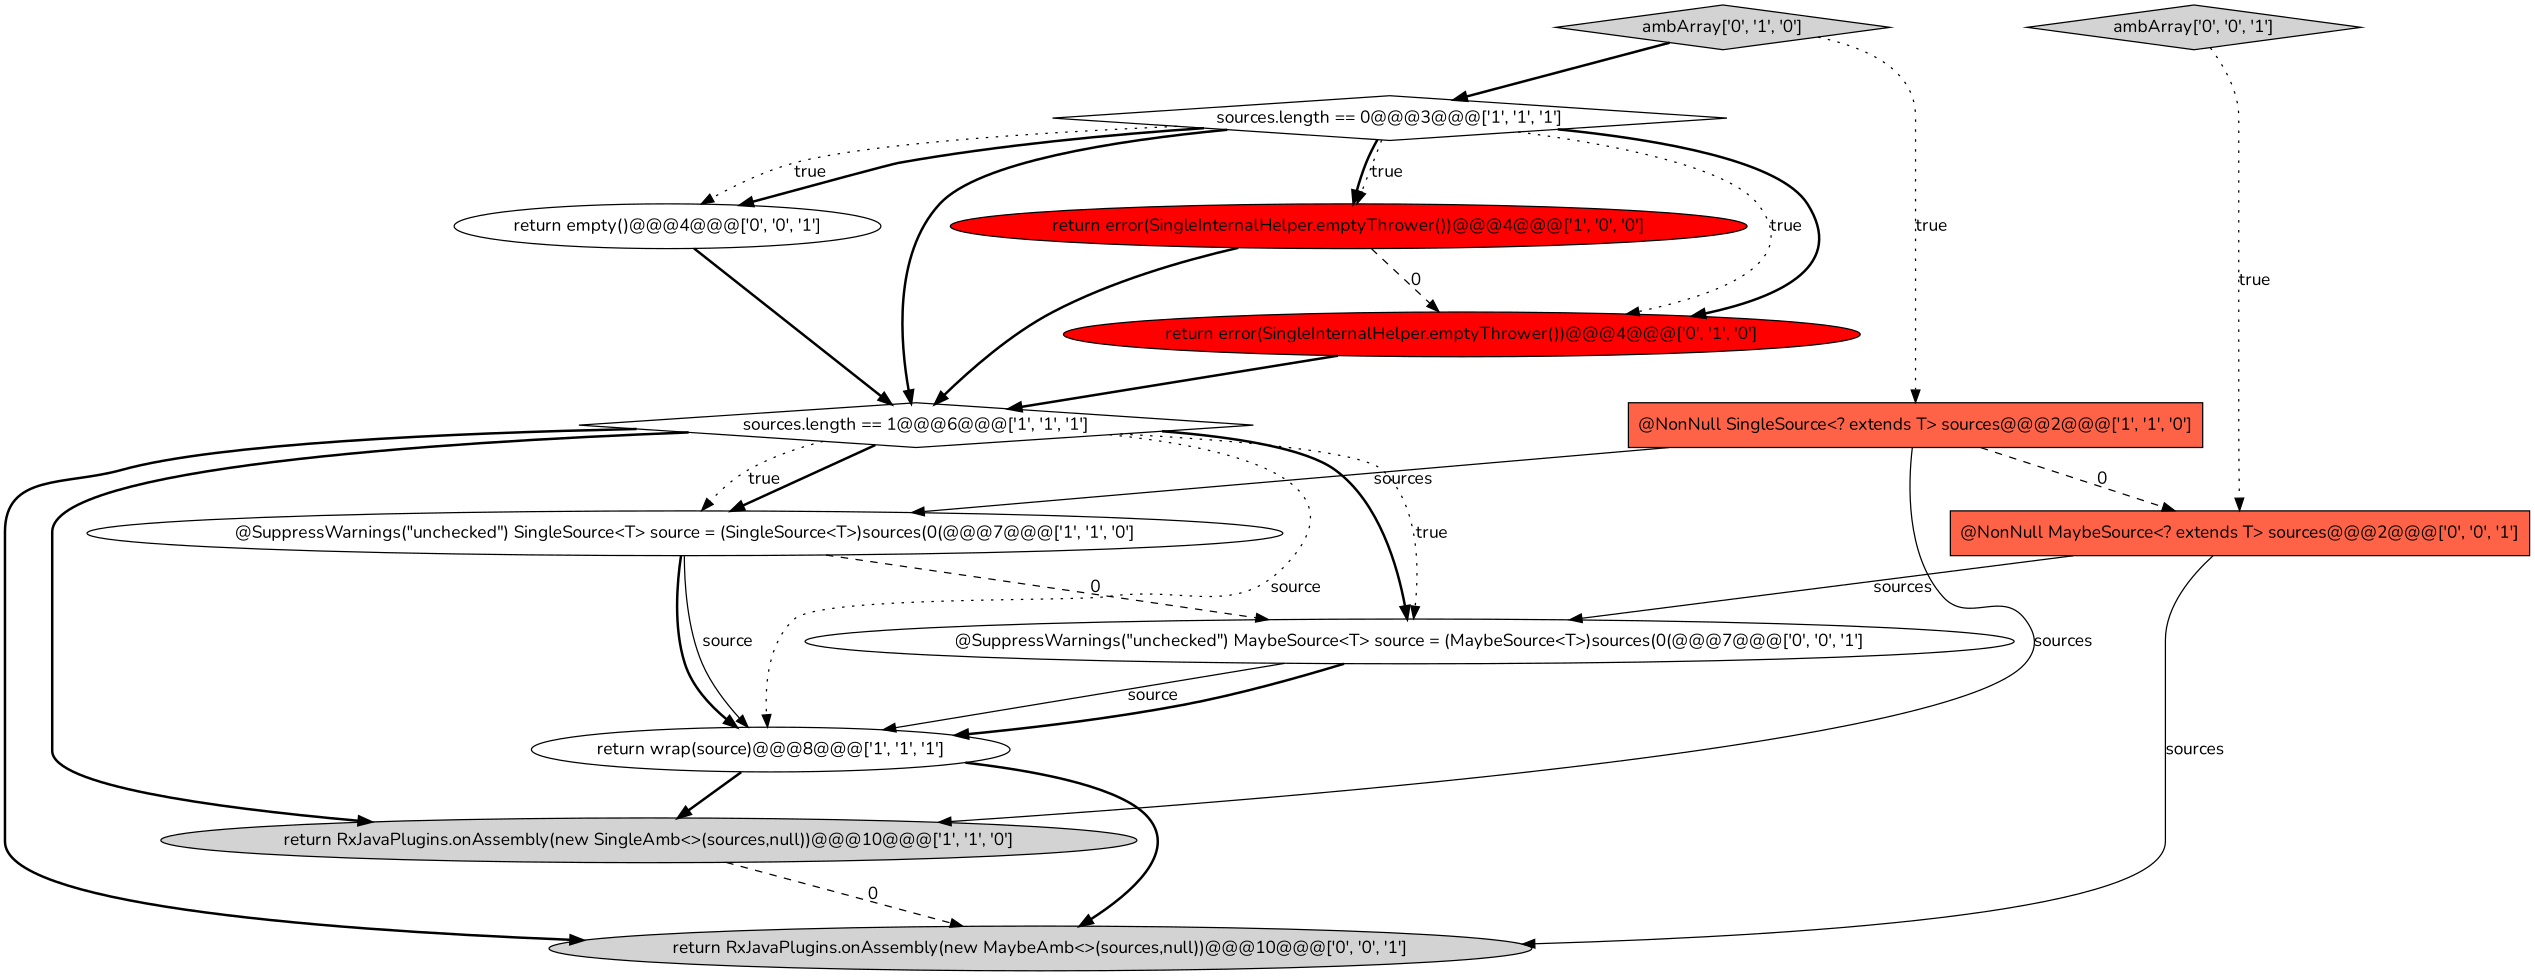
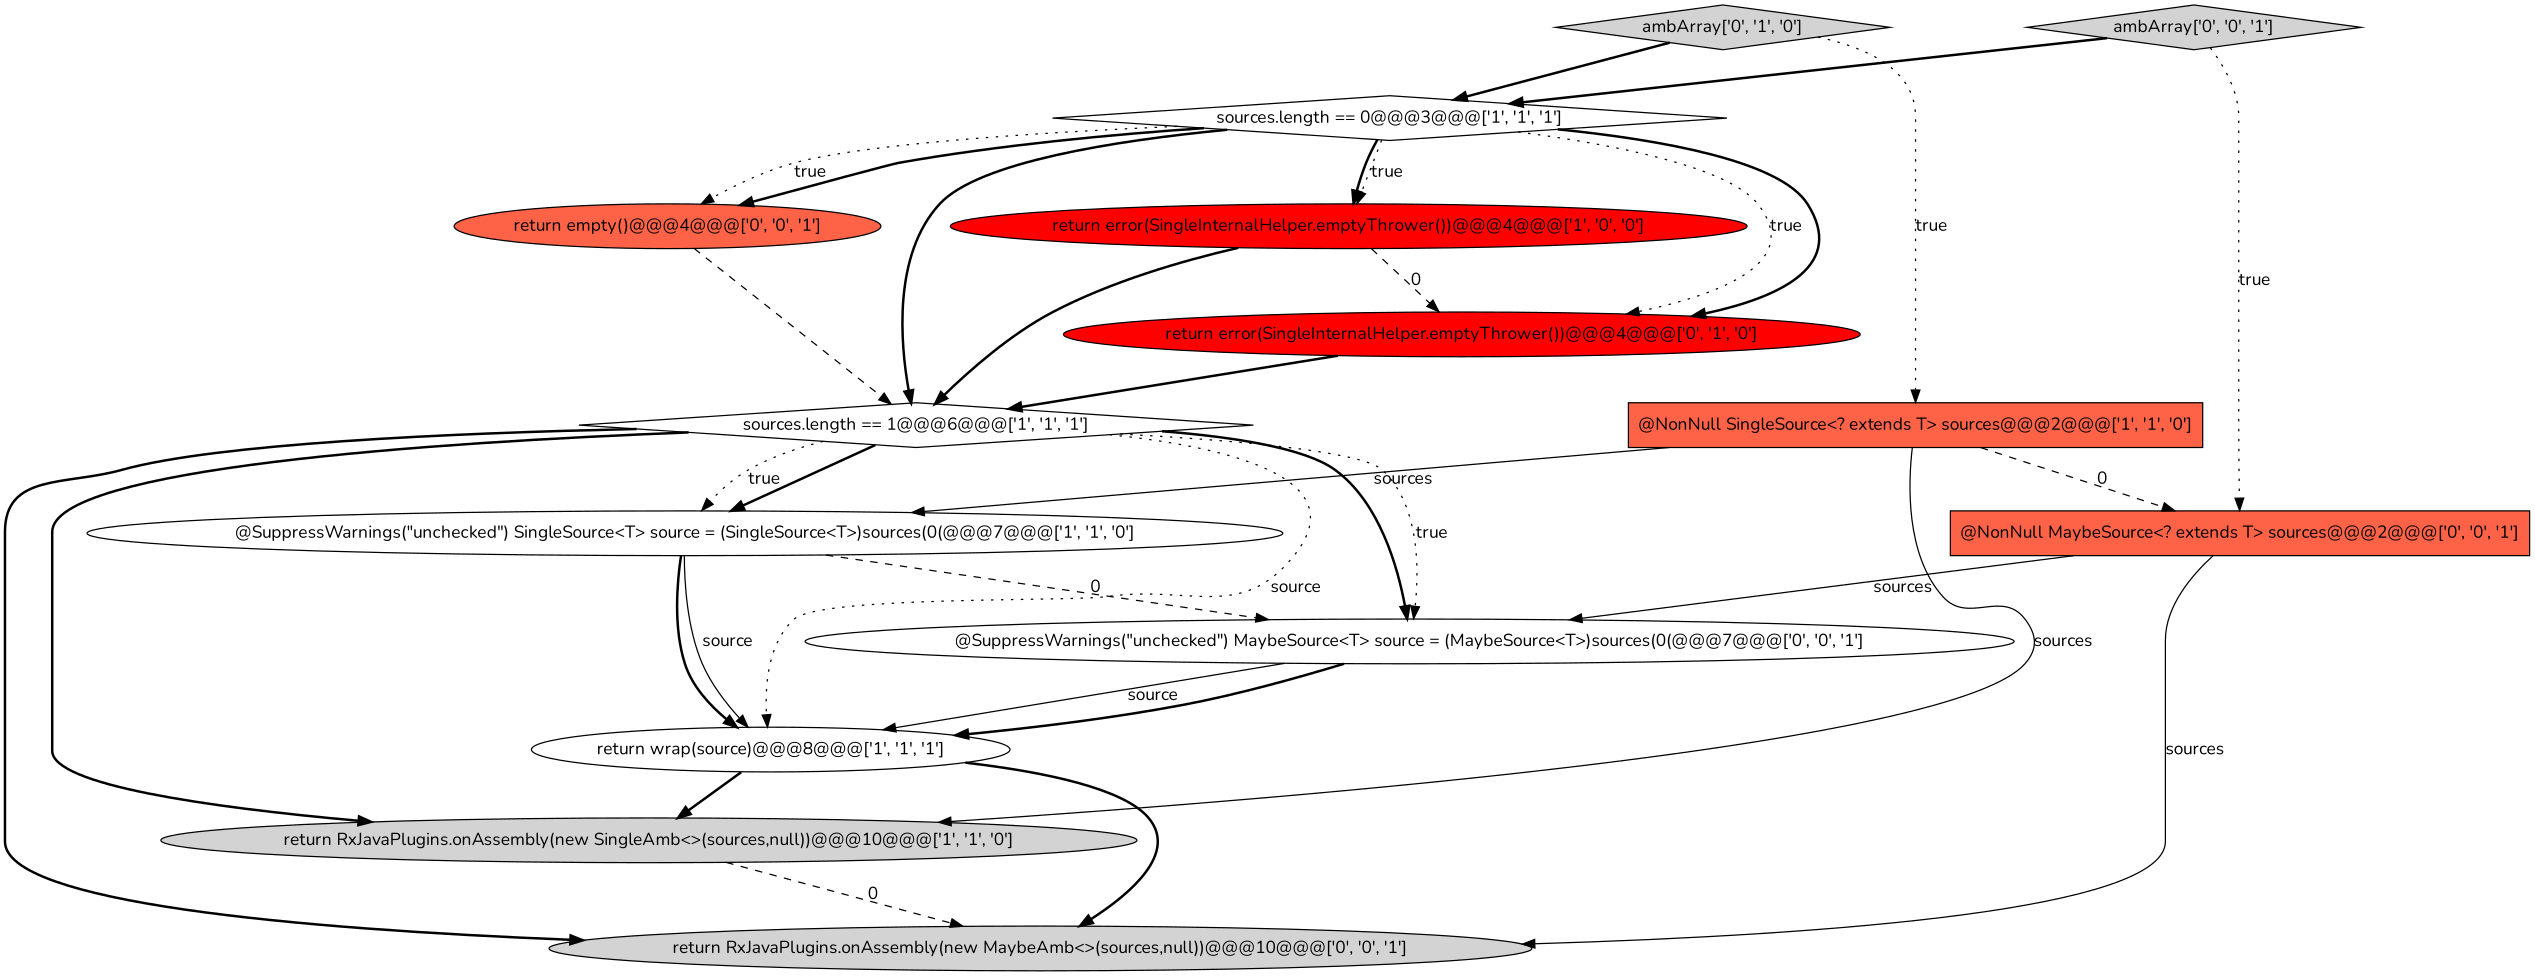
none -> (1815, 70)
(668, 226) -> (668, 226)
(788, 322) -> (788, 322)
